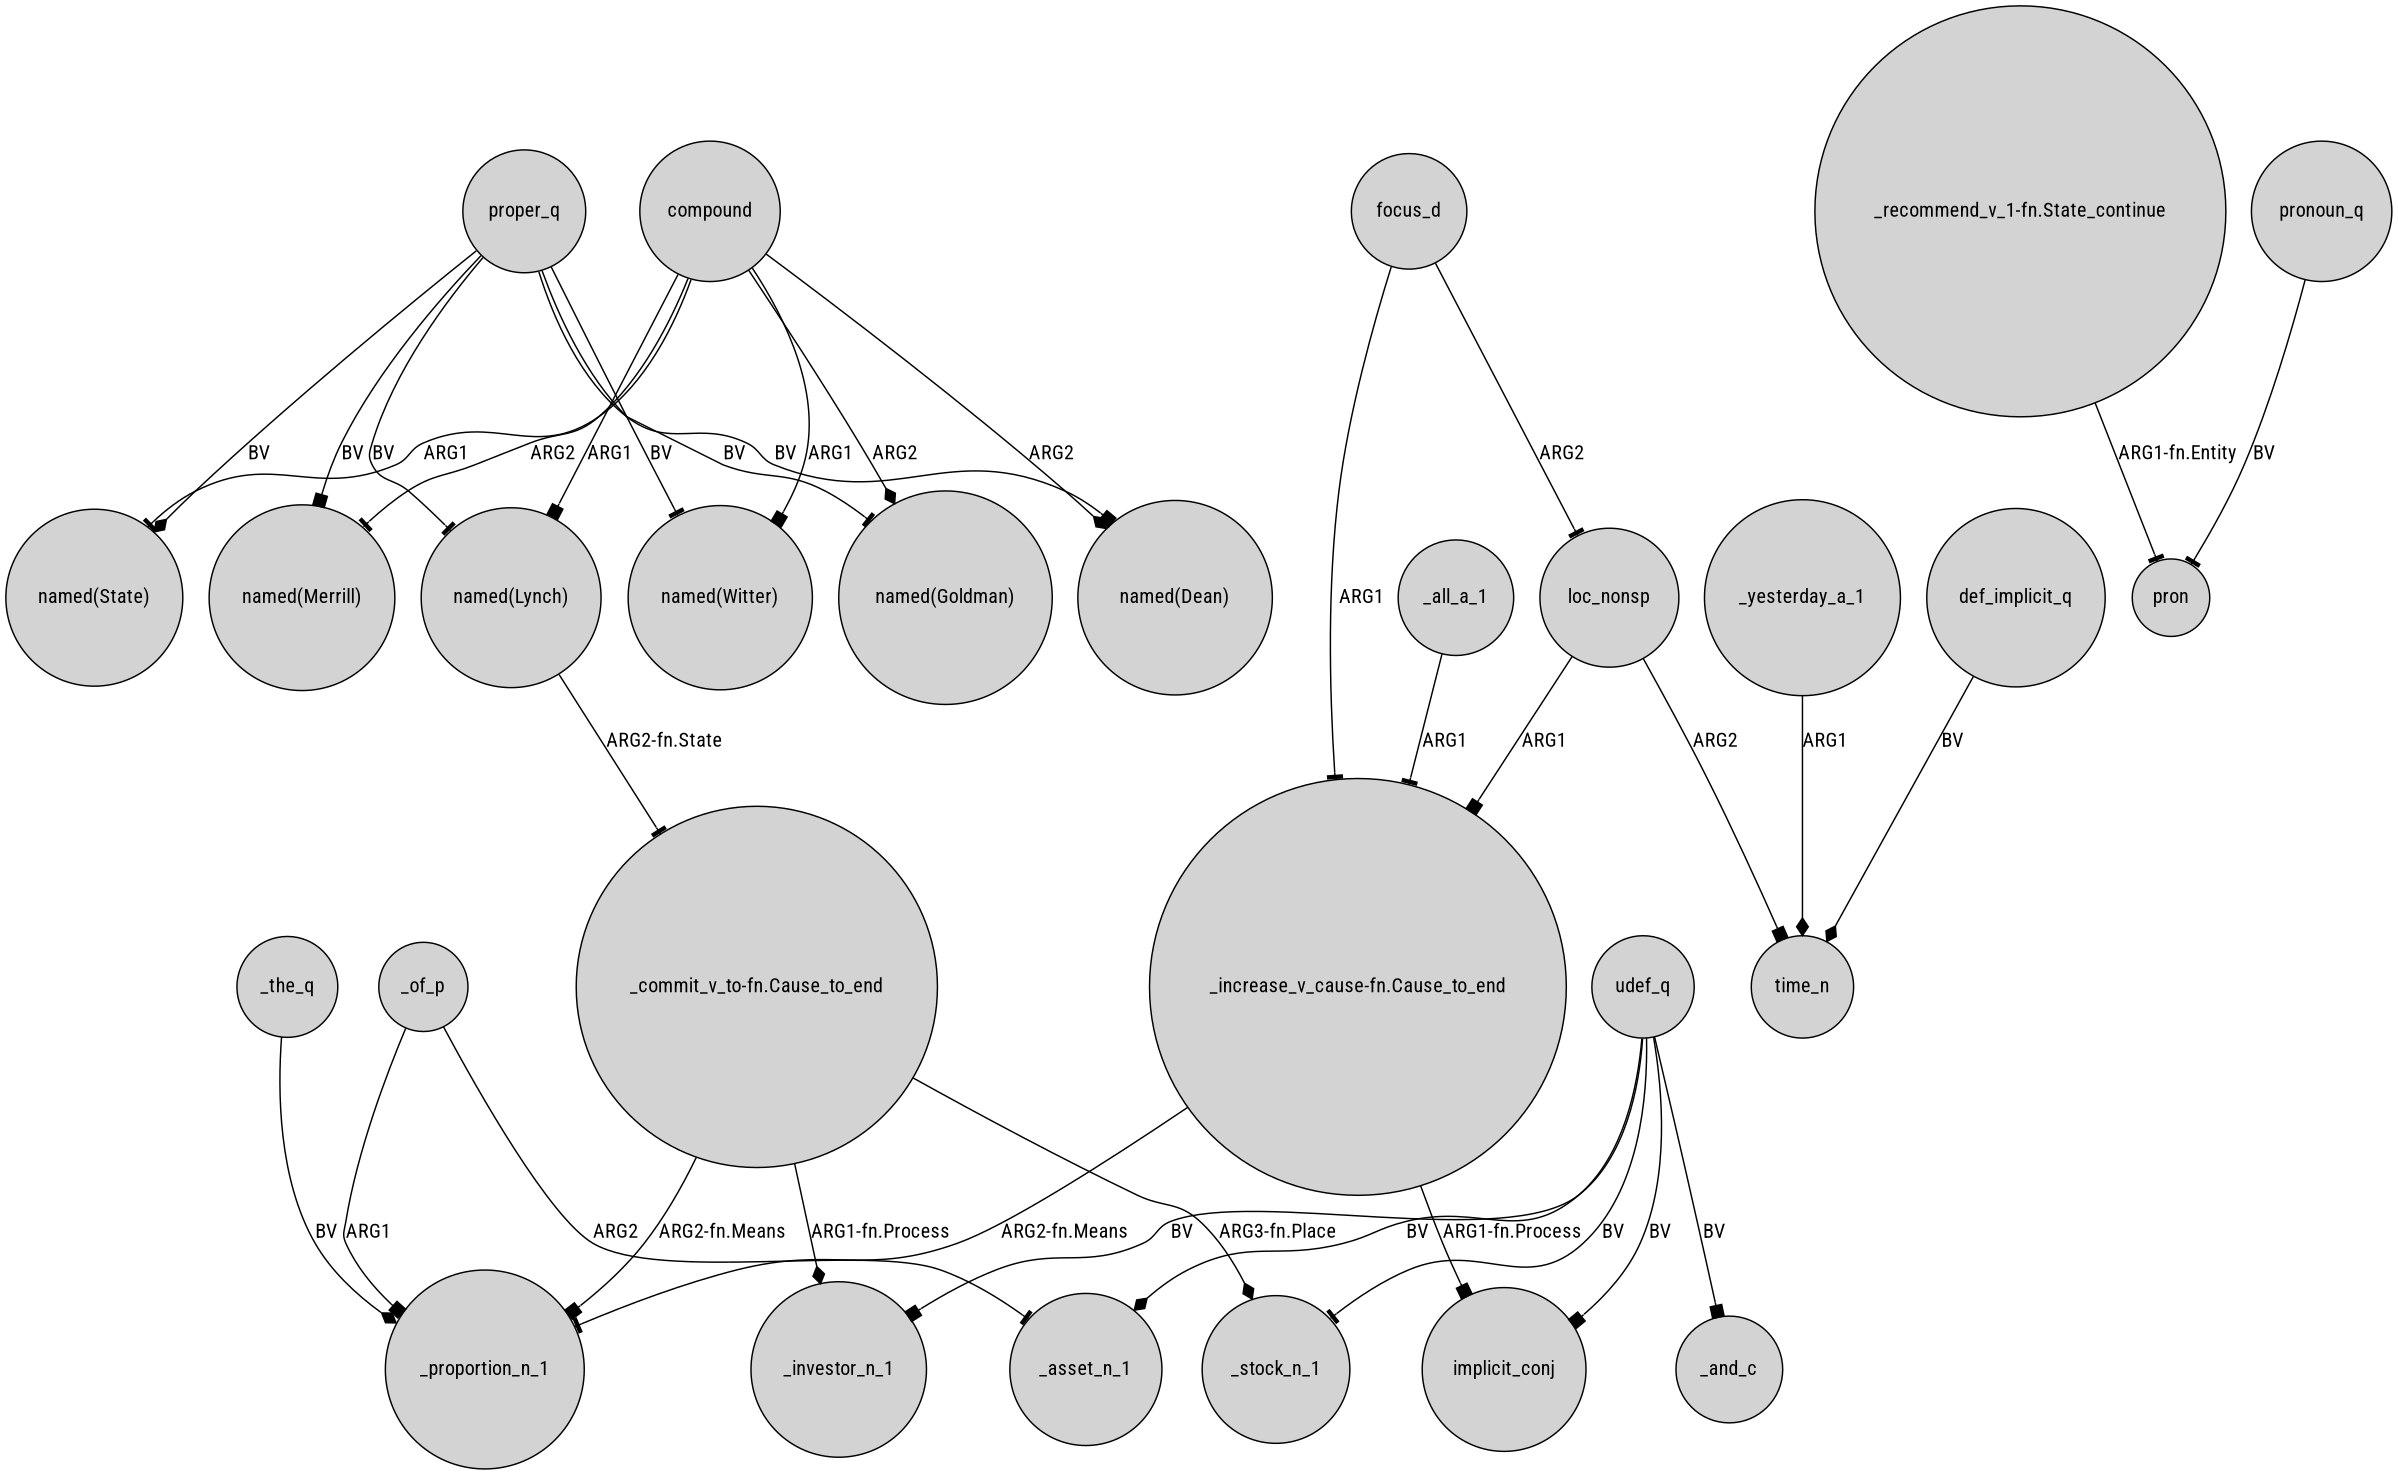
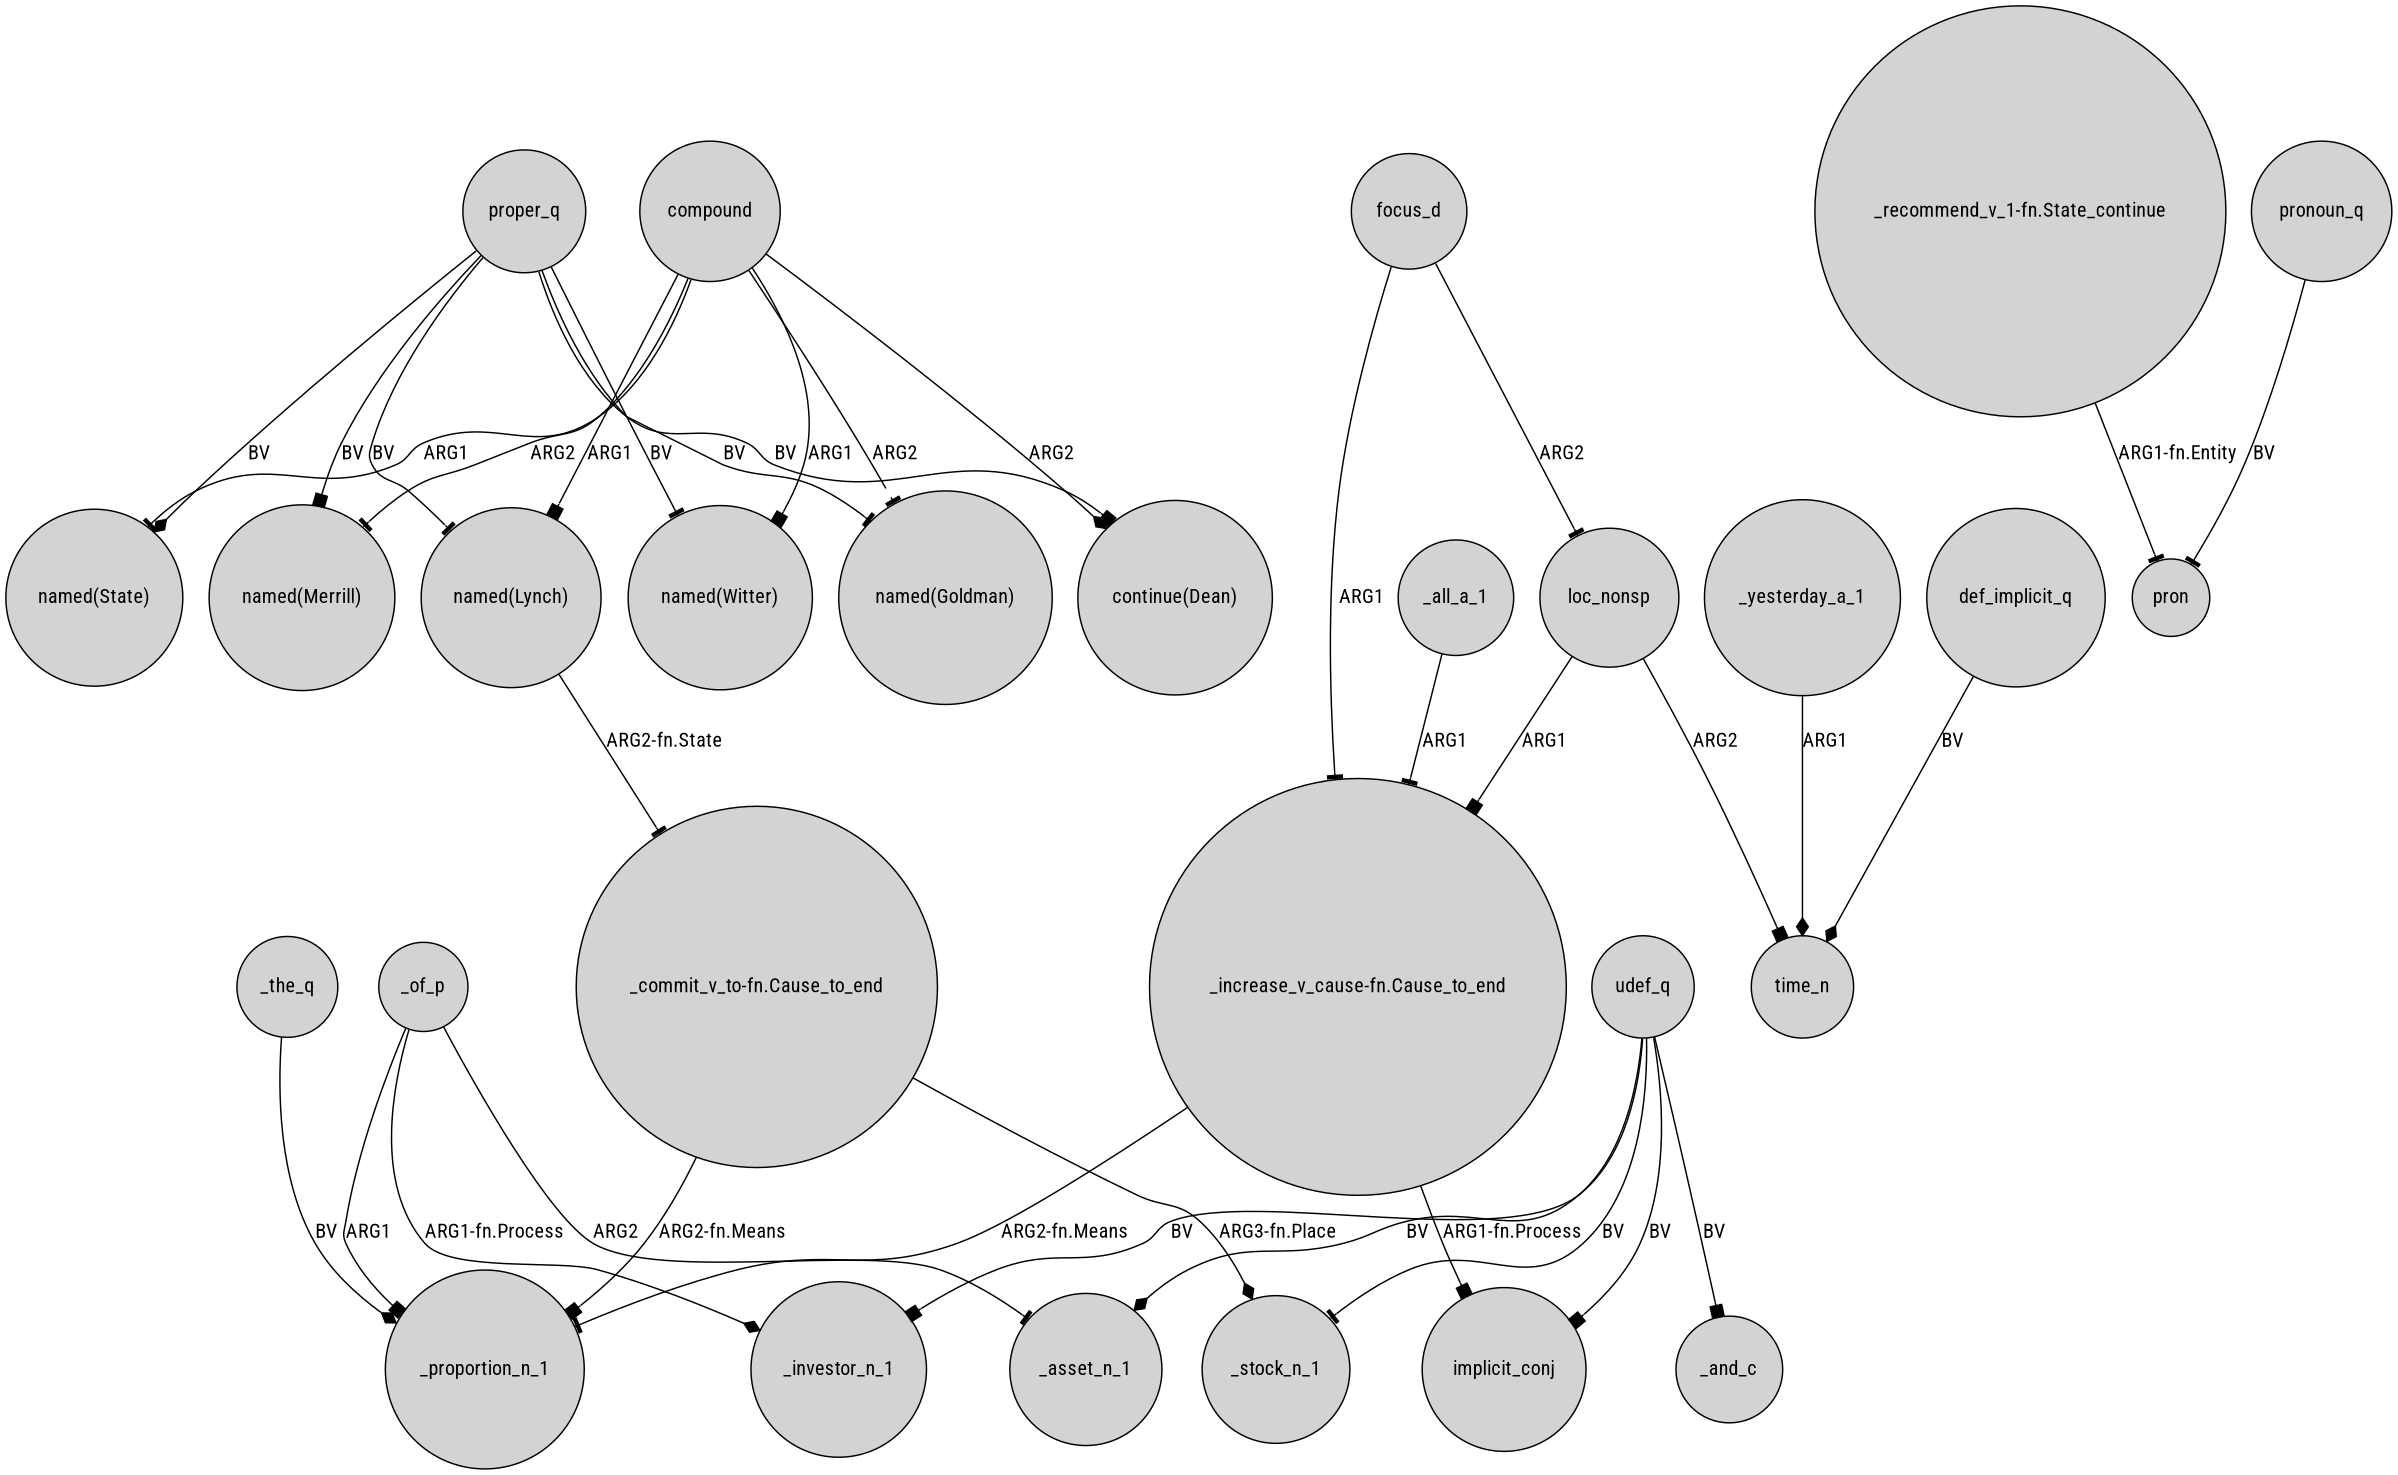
(819, 378) -> (819, 378)
(1175, 598) -> (1175, 598)
(806, 1215) -> (476, 1261)
